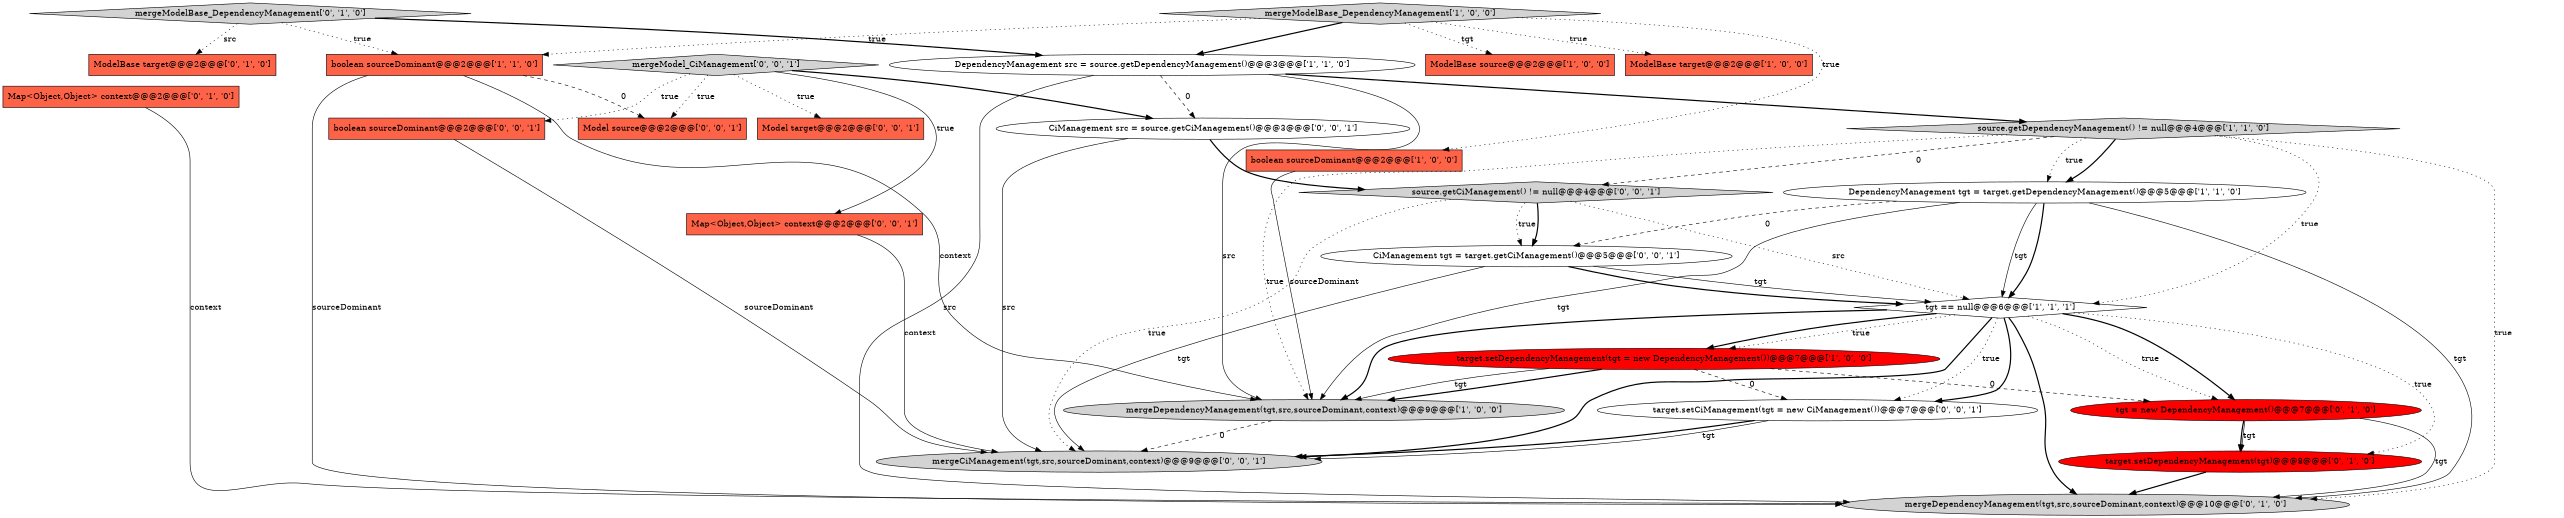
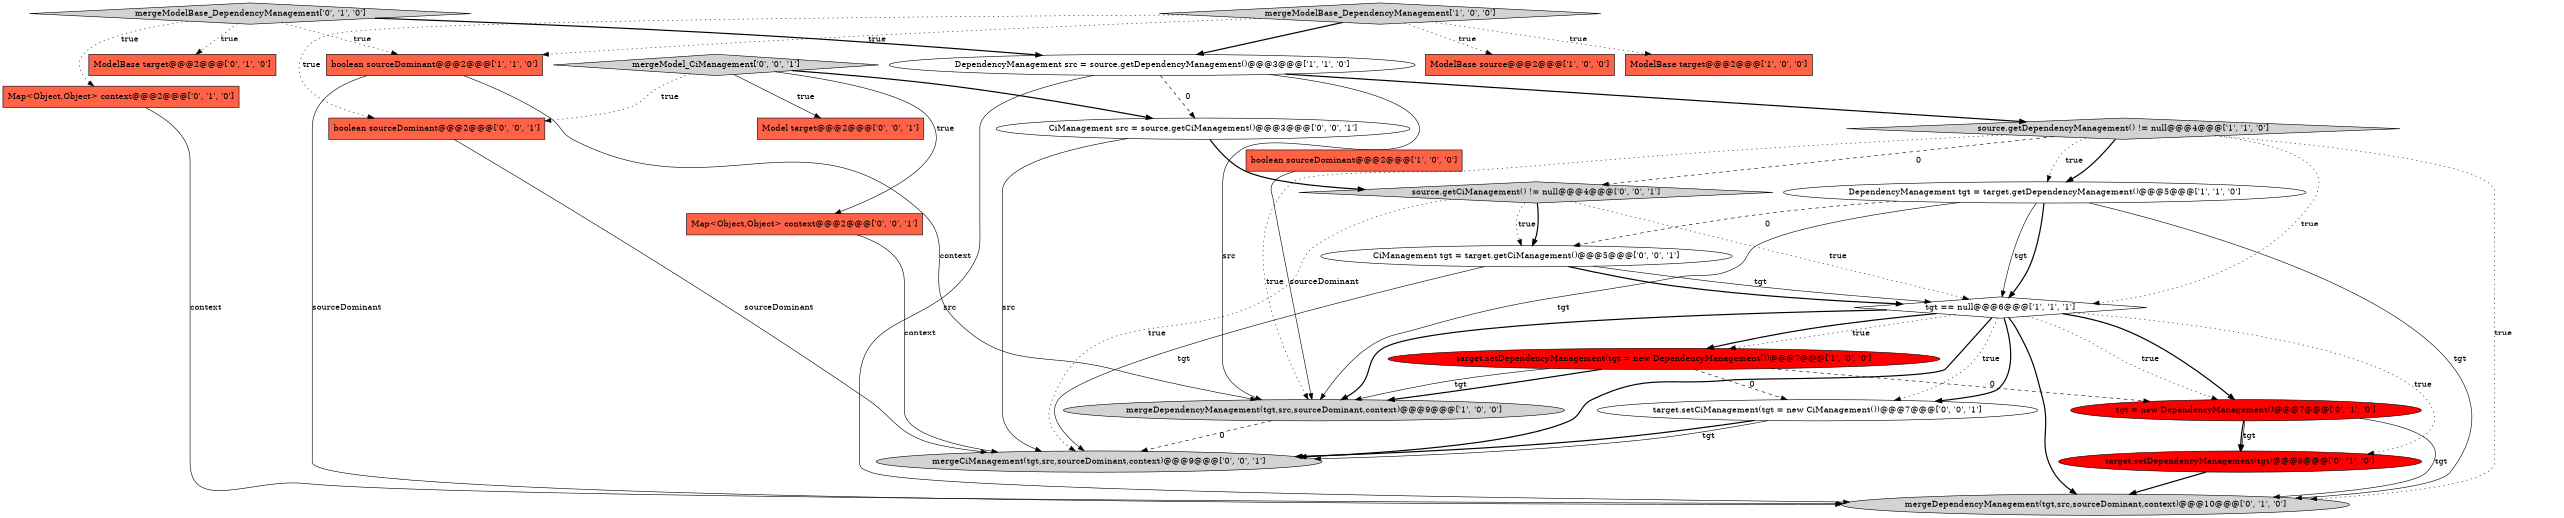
none -> (117, 36)
(230, 39) -> (230, 39)
(1468, 39) -> (1468, 39)
(1796, 88) -> (689, 20)
(775, 95) -> (775, 95)
(662, 129) -> none
(1838, 256) -> (1838, 256)
